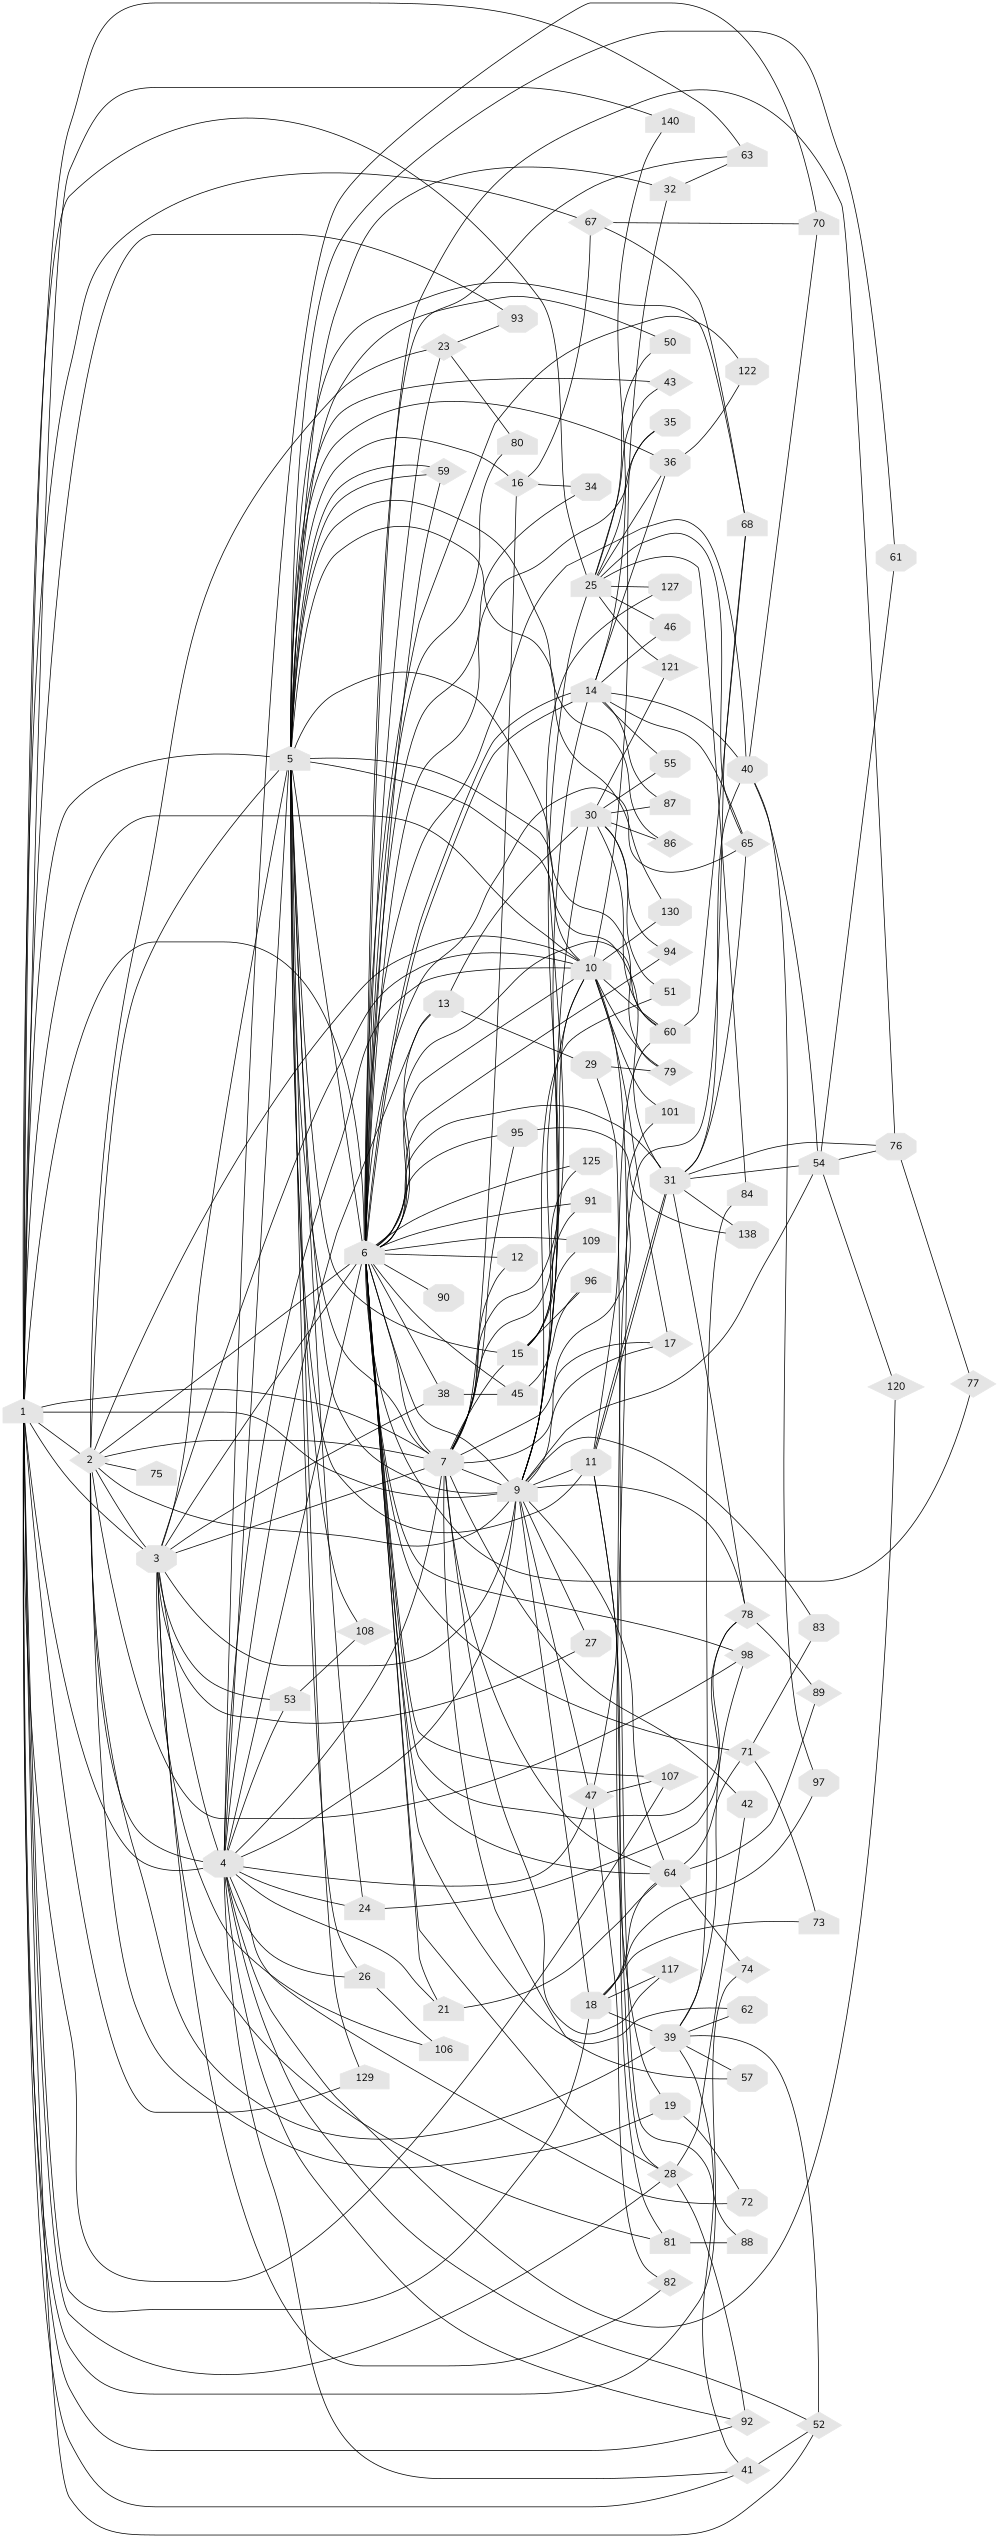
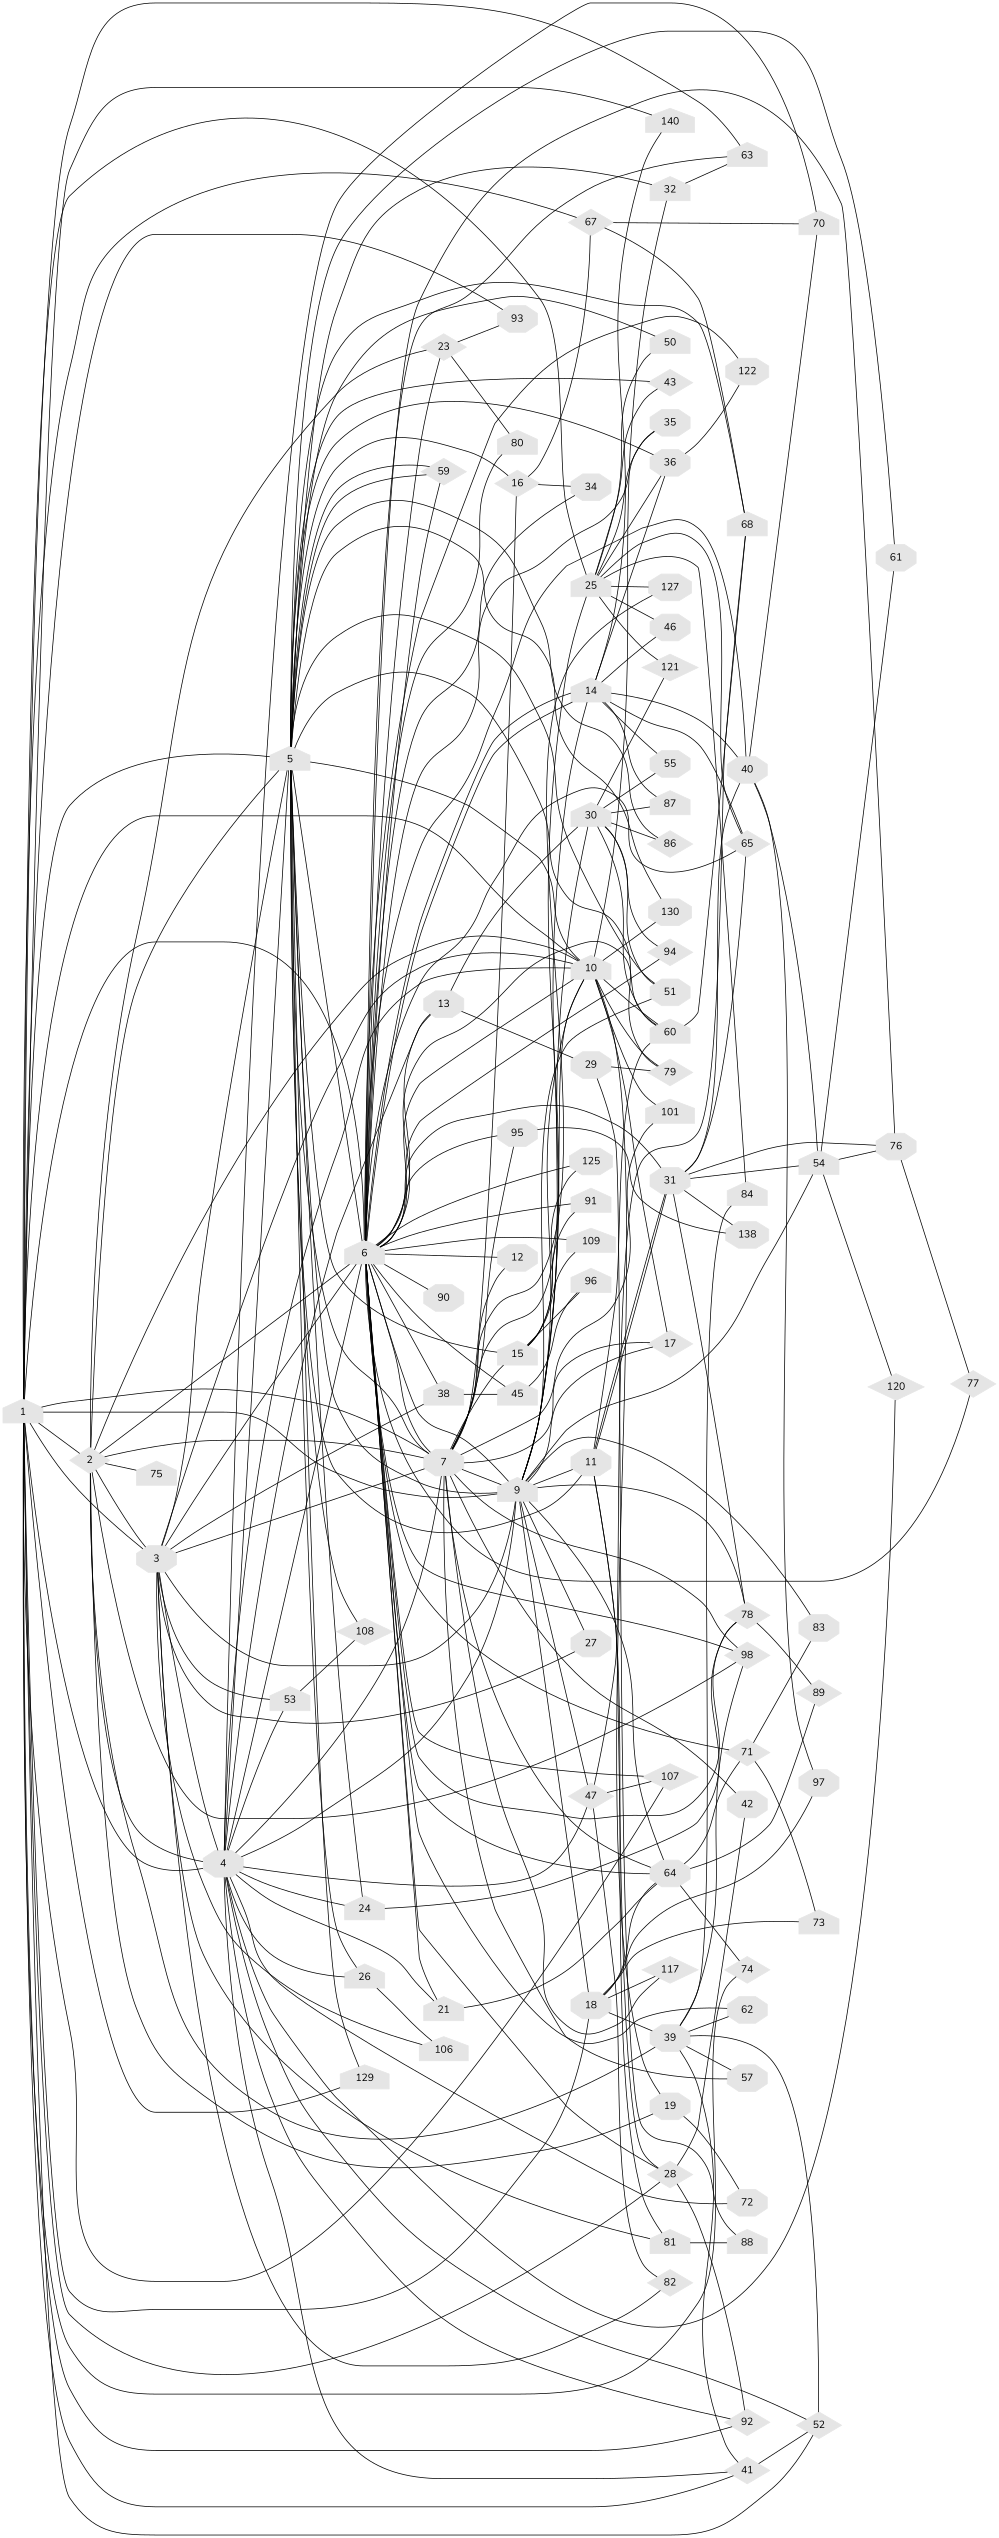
(581, 934) -> (521, 683)
(293, 1531) -> none
none -> (602, 1553)
